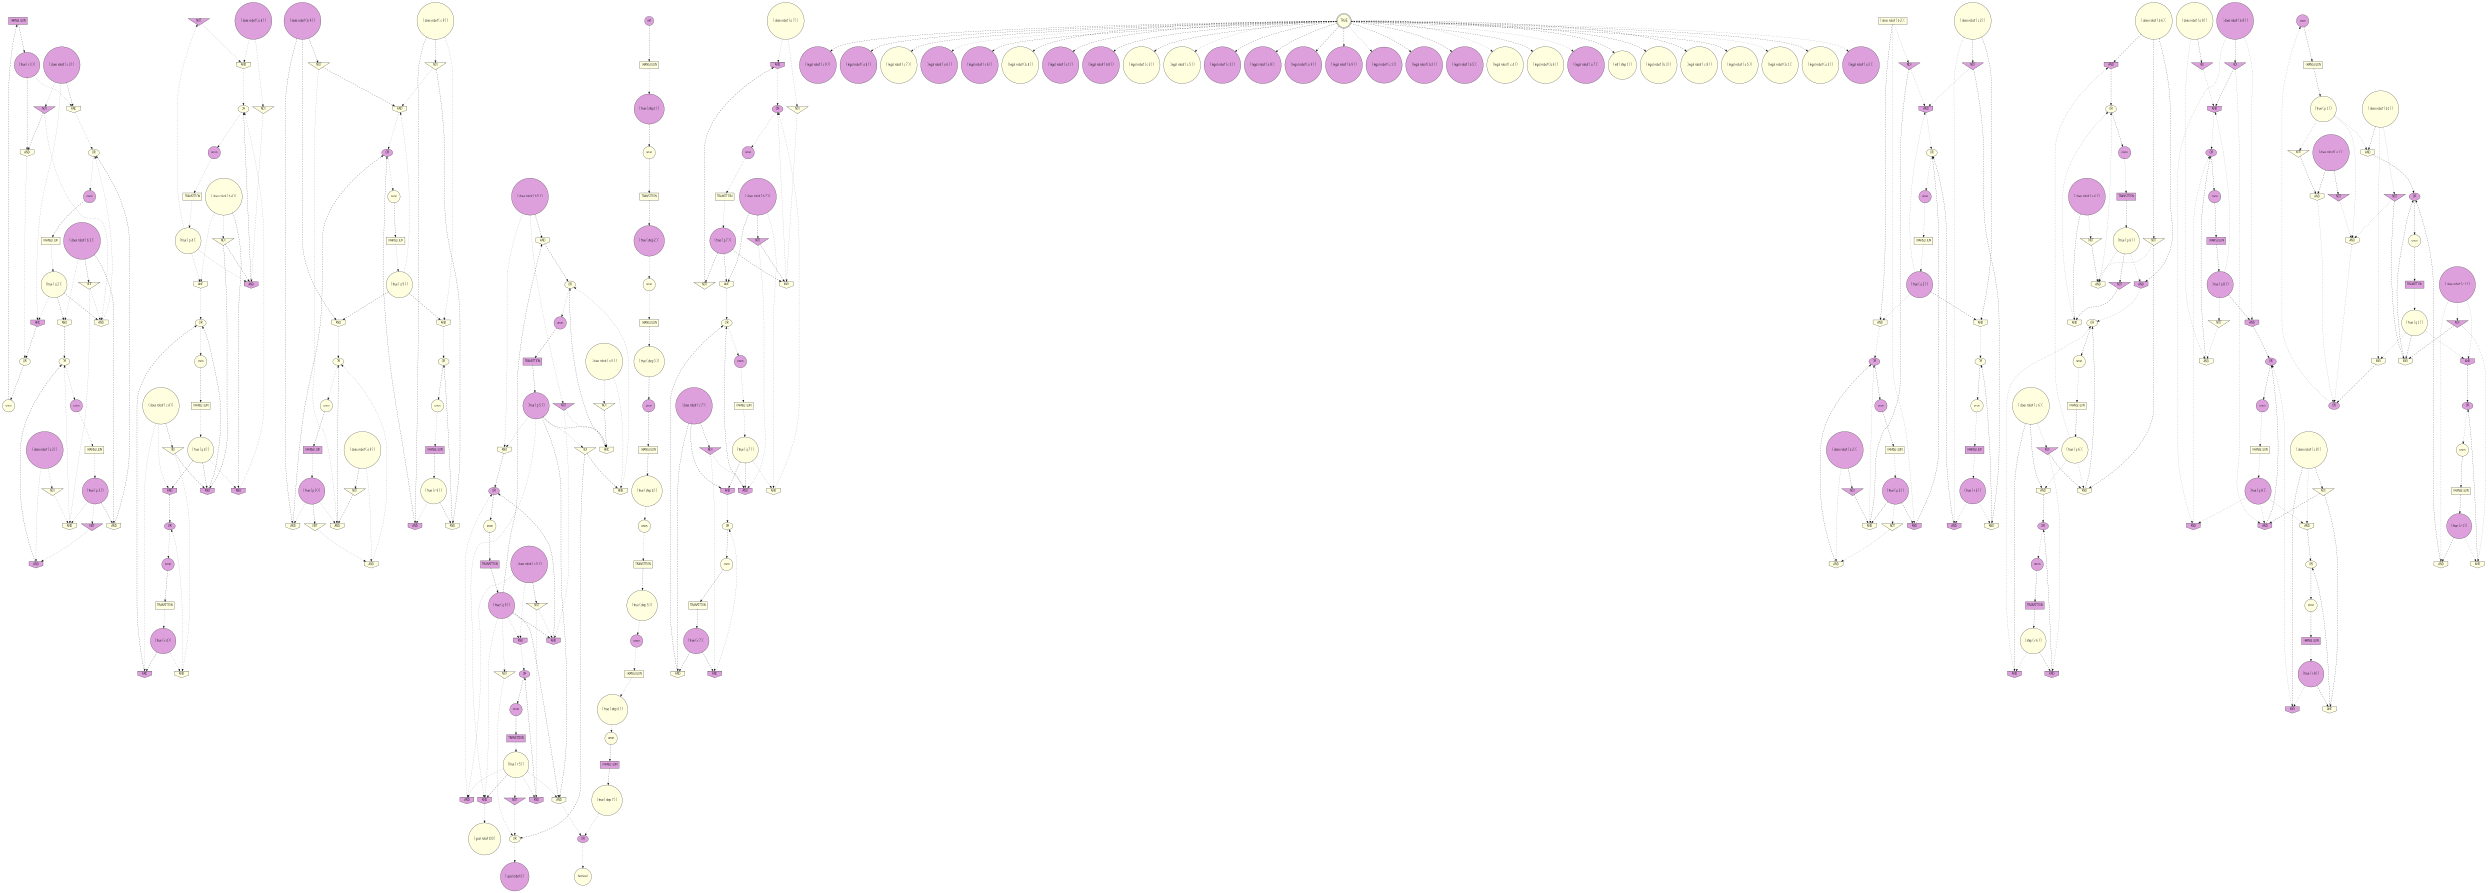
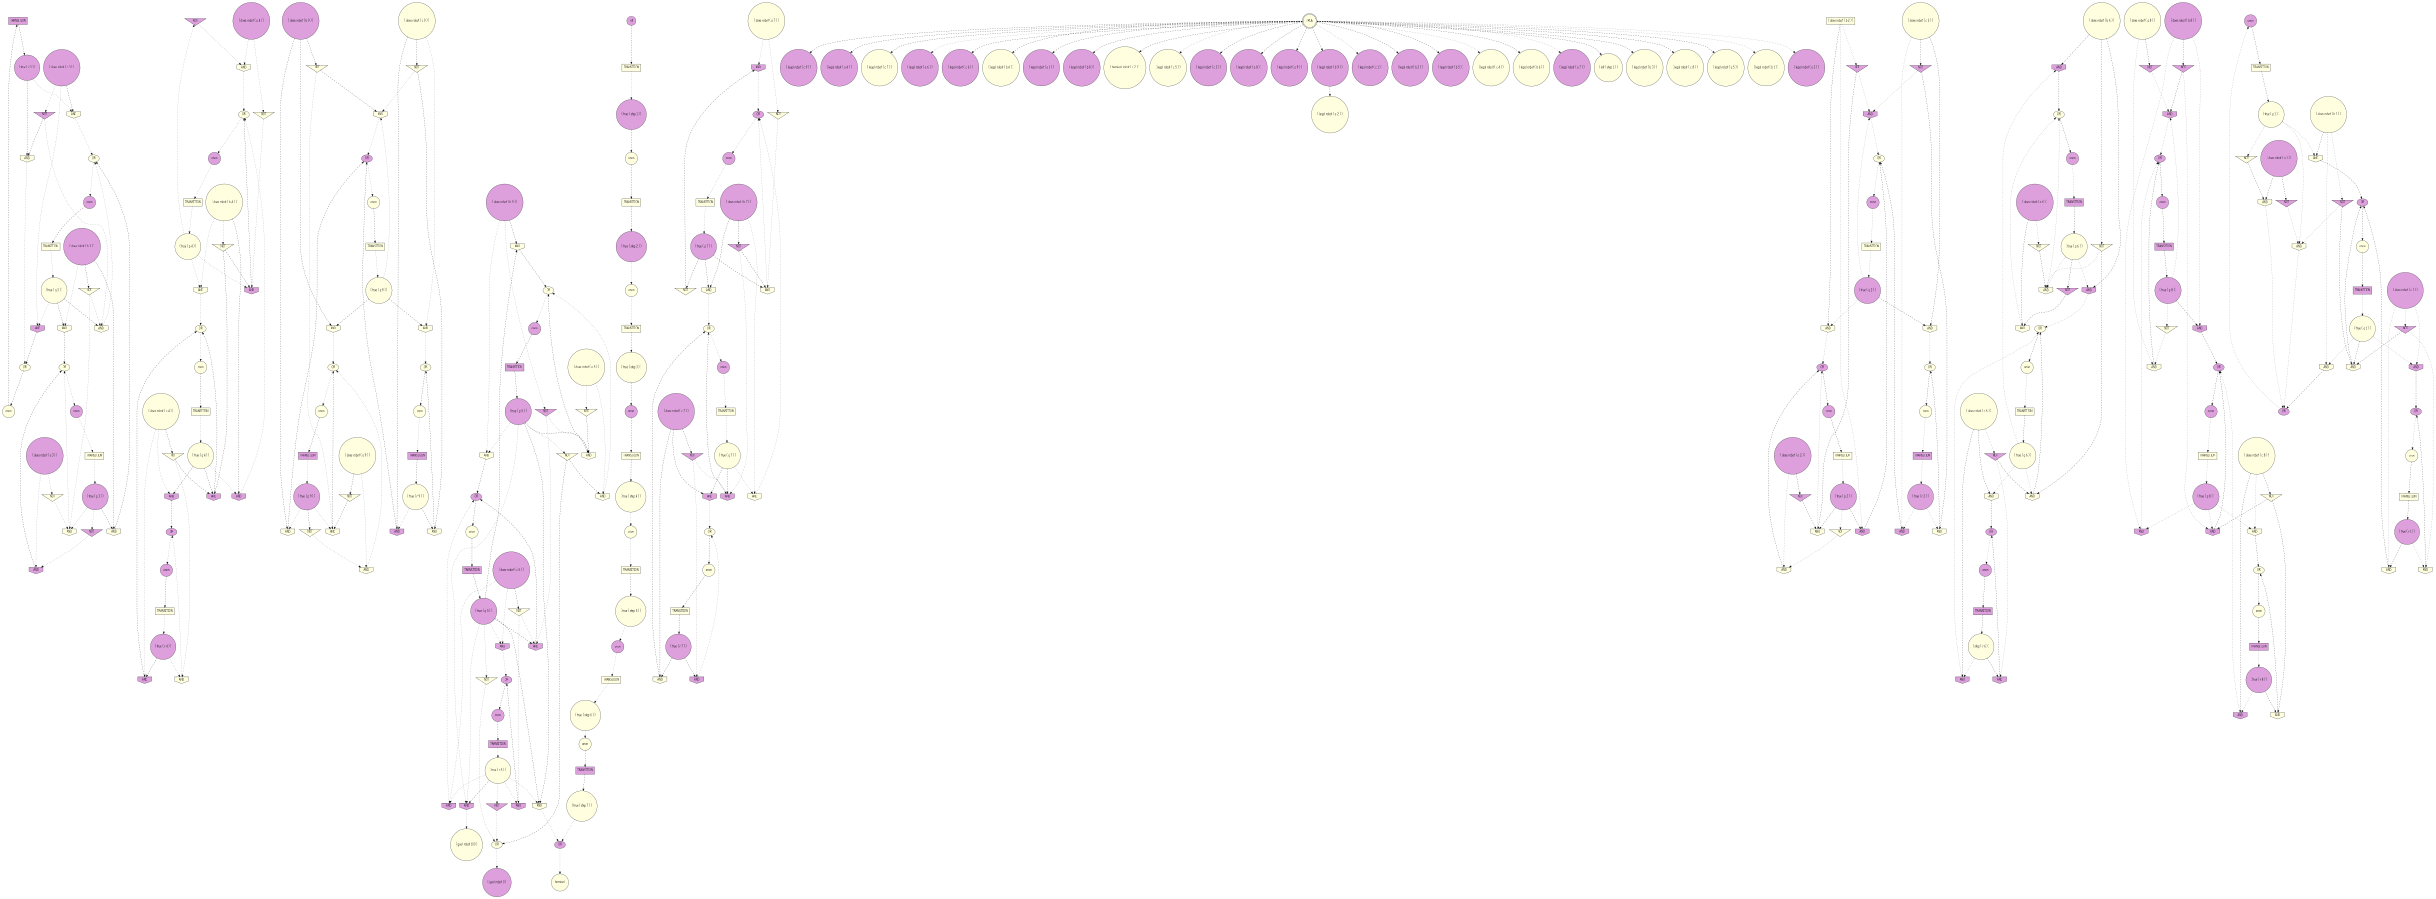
(1580, 28) -> (1330, 90)
(1142, 65) -> (1125, 68)
